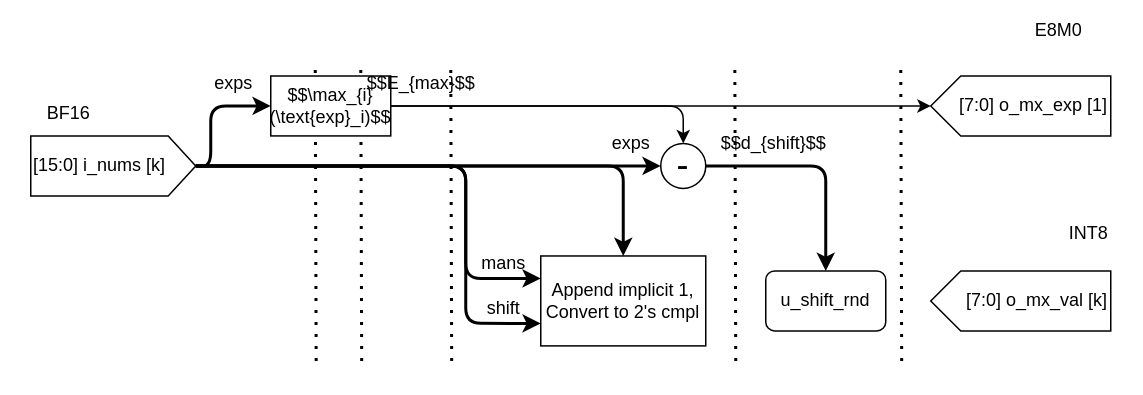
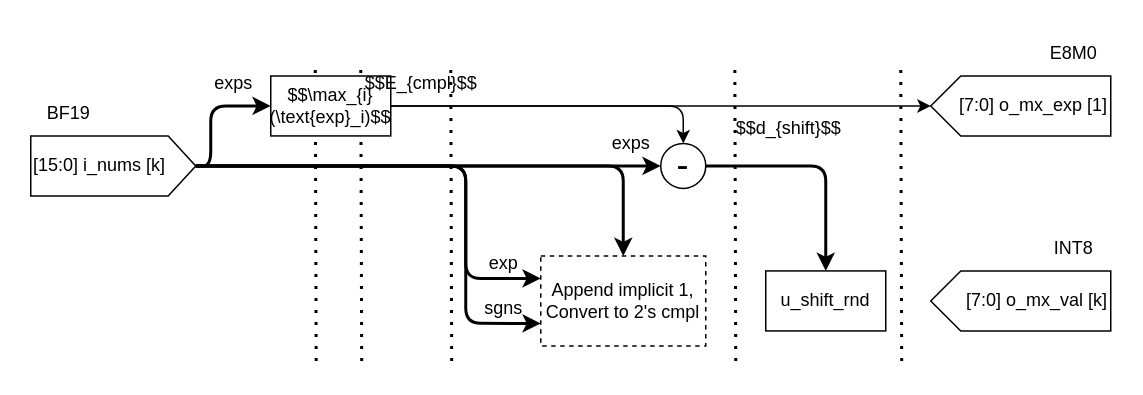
(1058, 31) -> (1073, 53)
(422, 83) -> (422, 83)
(69, 113) -> (69, 113)
(773, 143) -> (788, 128)
(1088, 233) -> (1073, 248)
(504, 263) -> (504, 263)
(623, 301) -> (623, 301)
(826, 301) -> (826, 301)
(504, 308) -> (504, 308)
